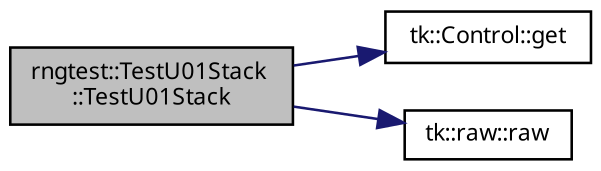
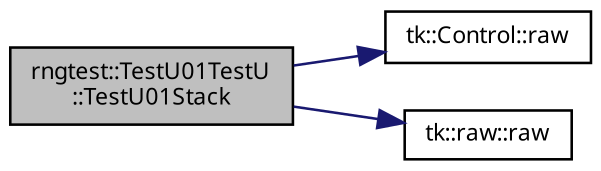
(488, 37) -> (488, 37)
(152, 86) -> (152, 86)
